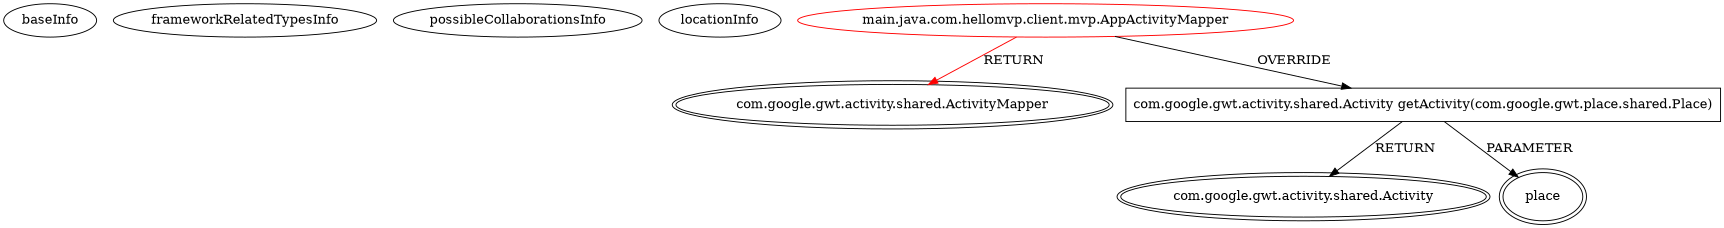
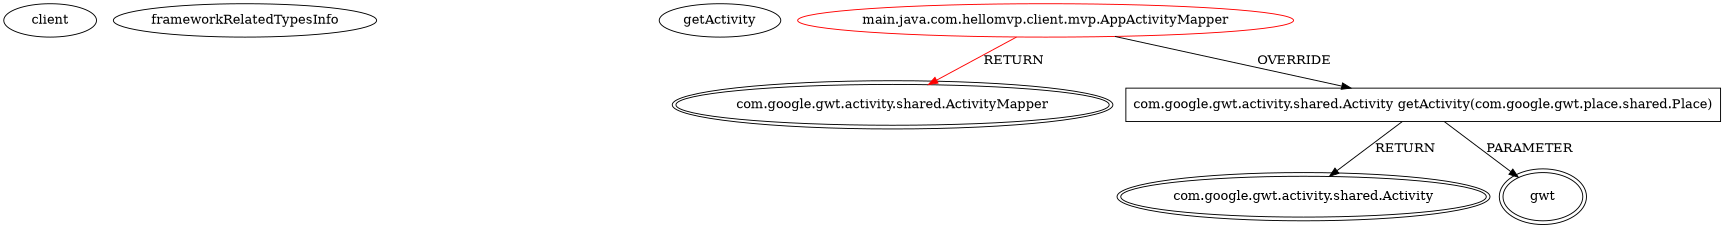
(50, 20) -> (50, 20)
(518, 20) -> none
(720, 20) -> (720, 20)
(1543, 197) -> (1543, 197)
